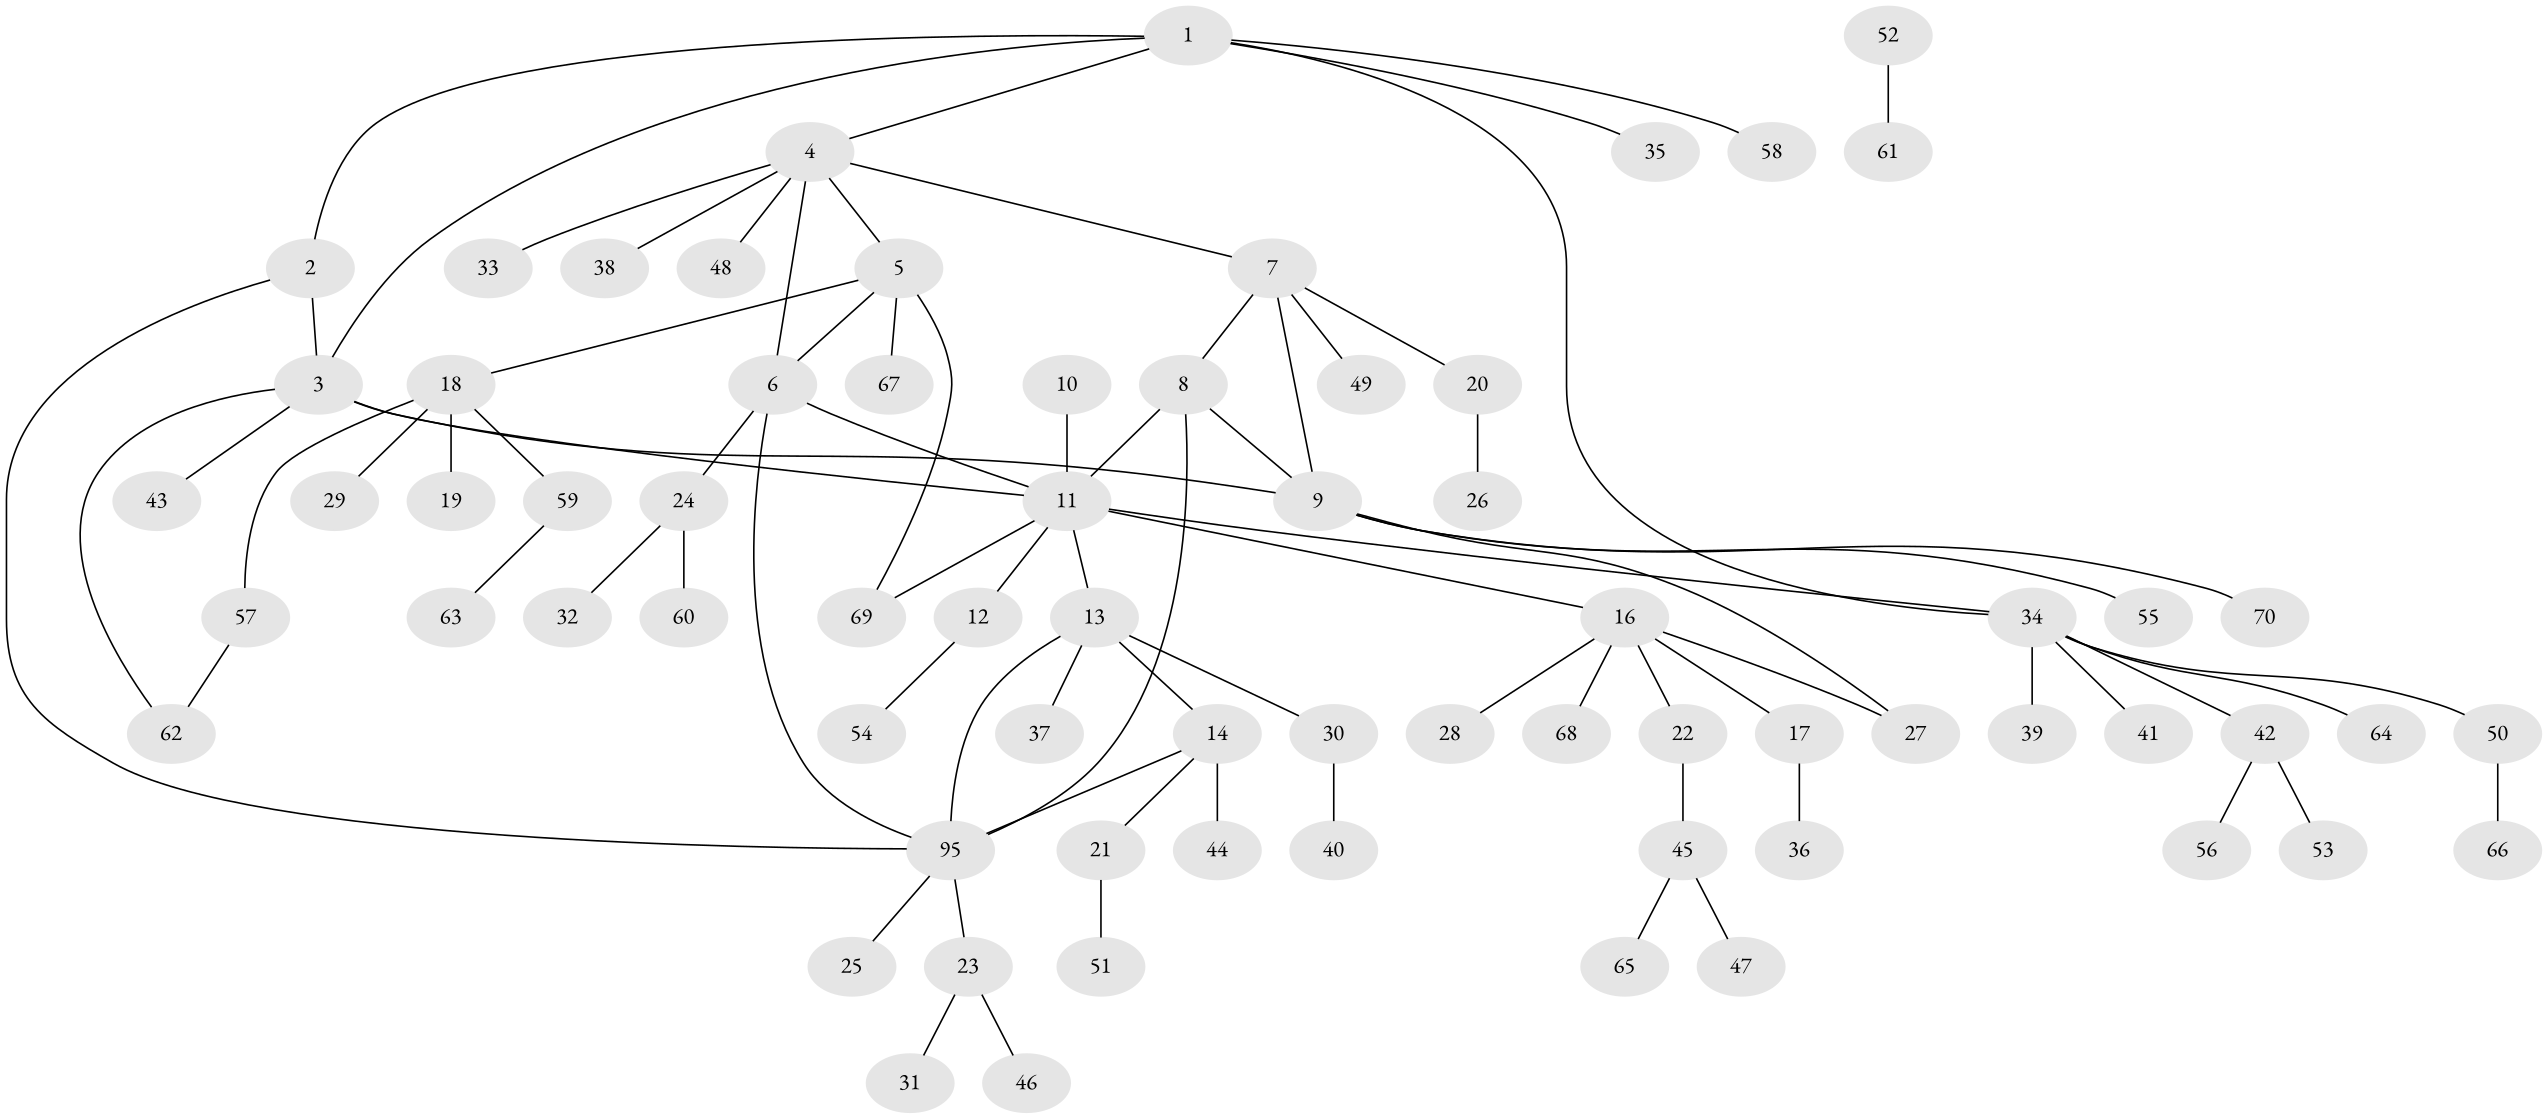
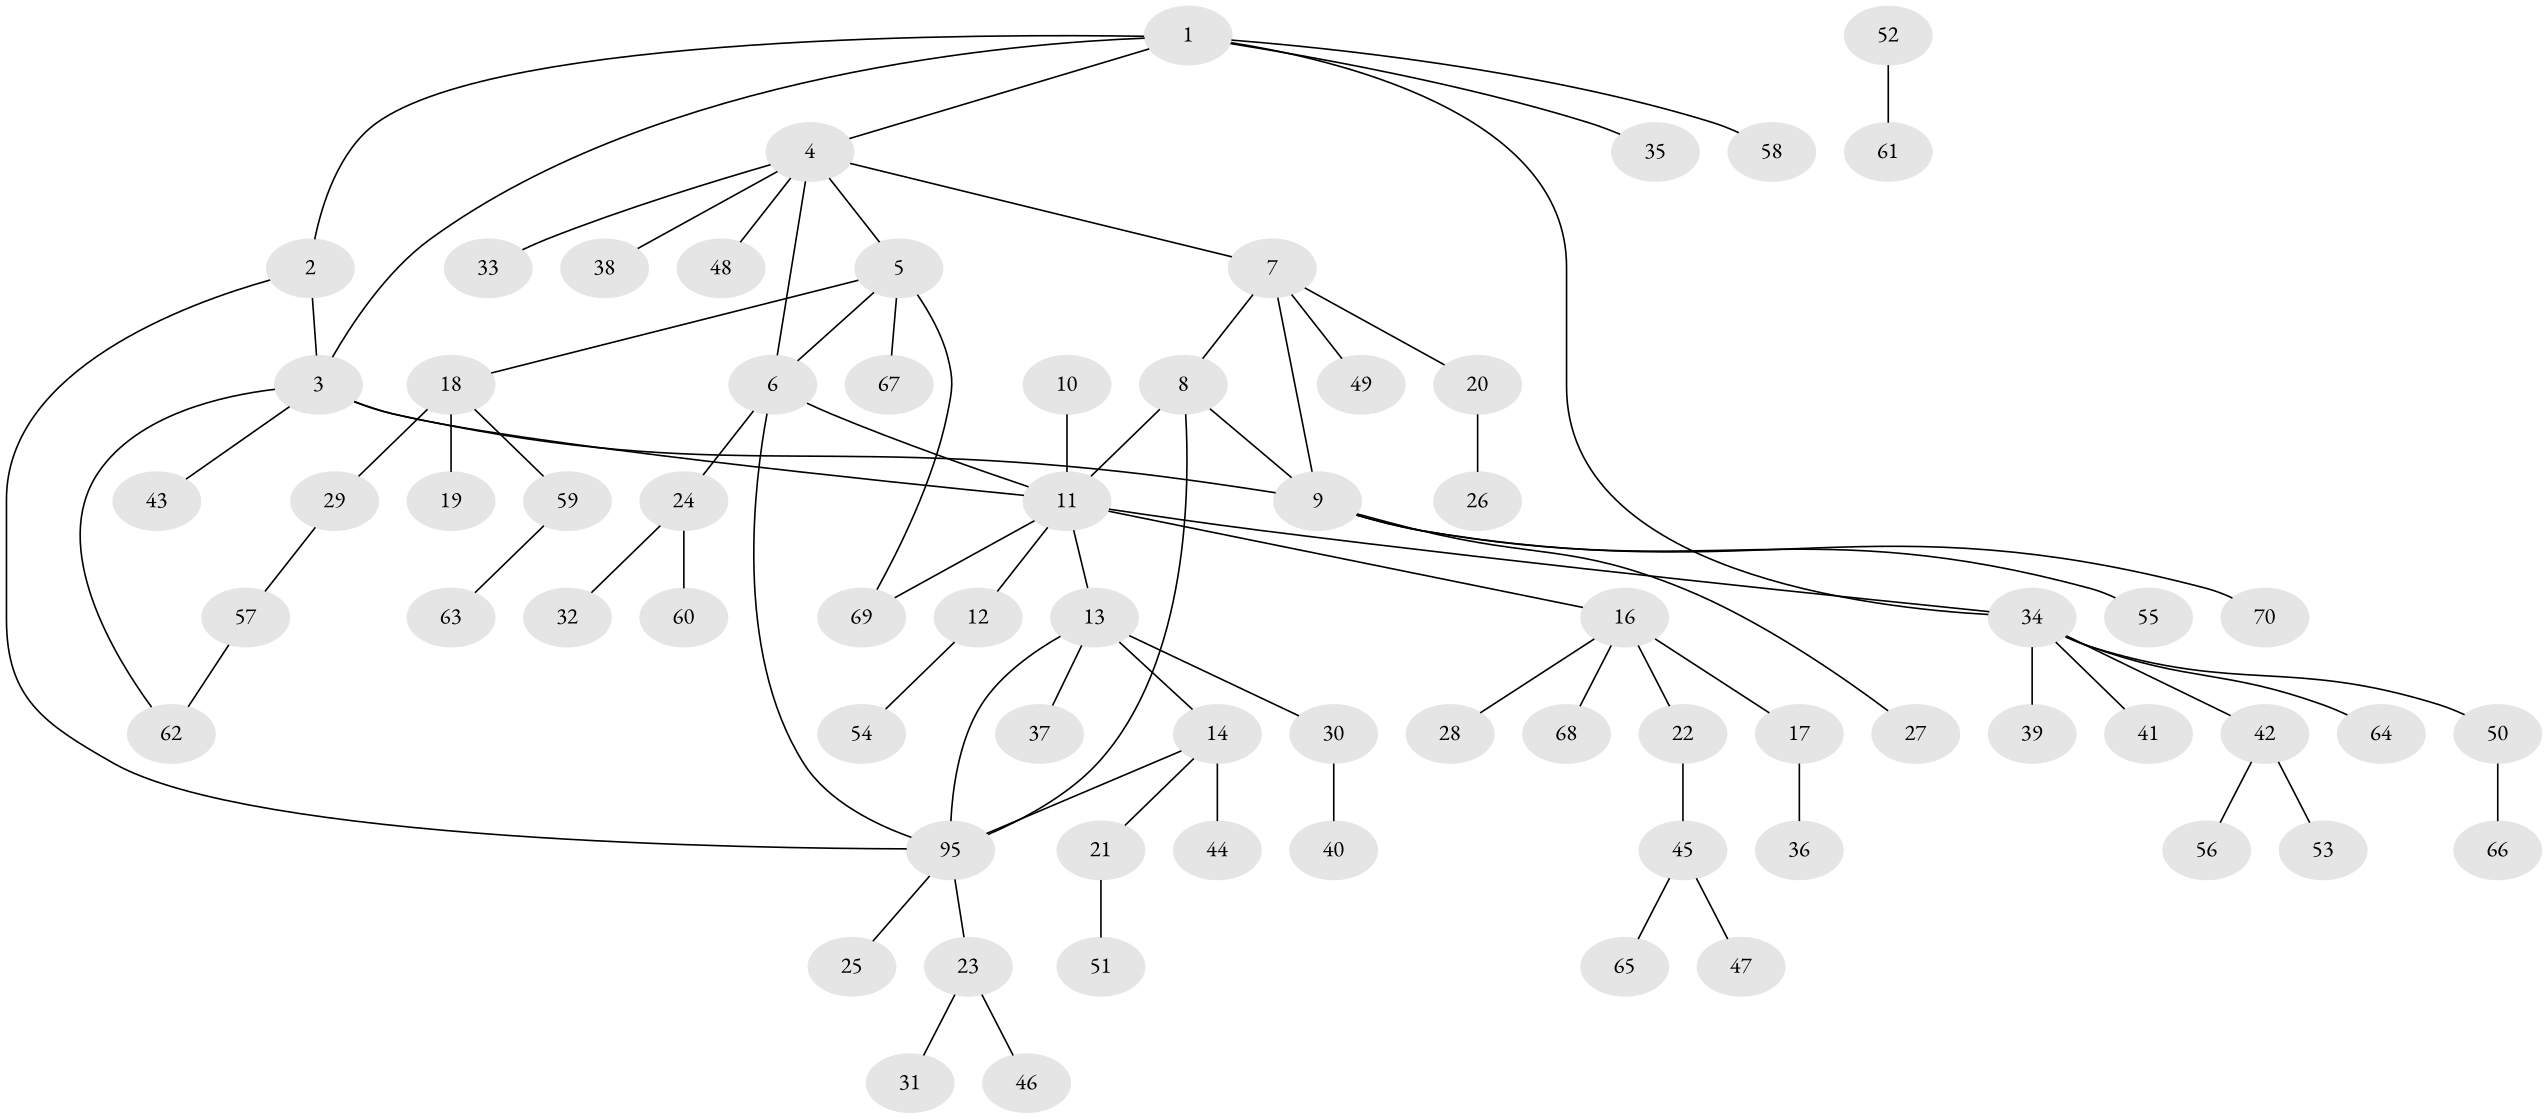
(289, 461) -> (290, 559)
(1773, 672) -> none
